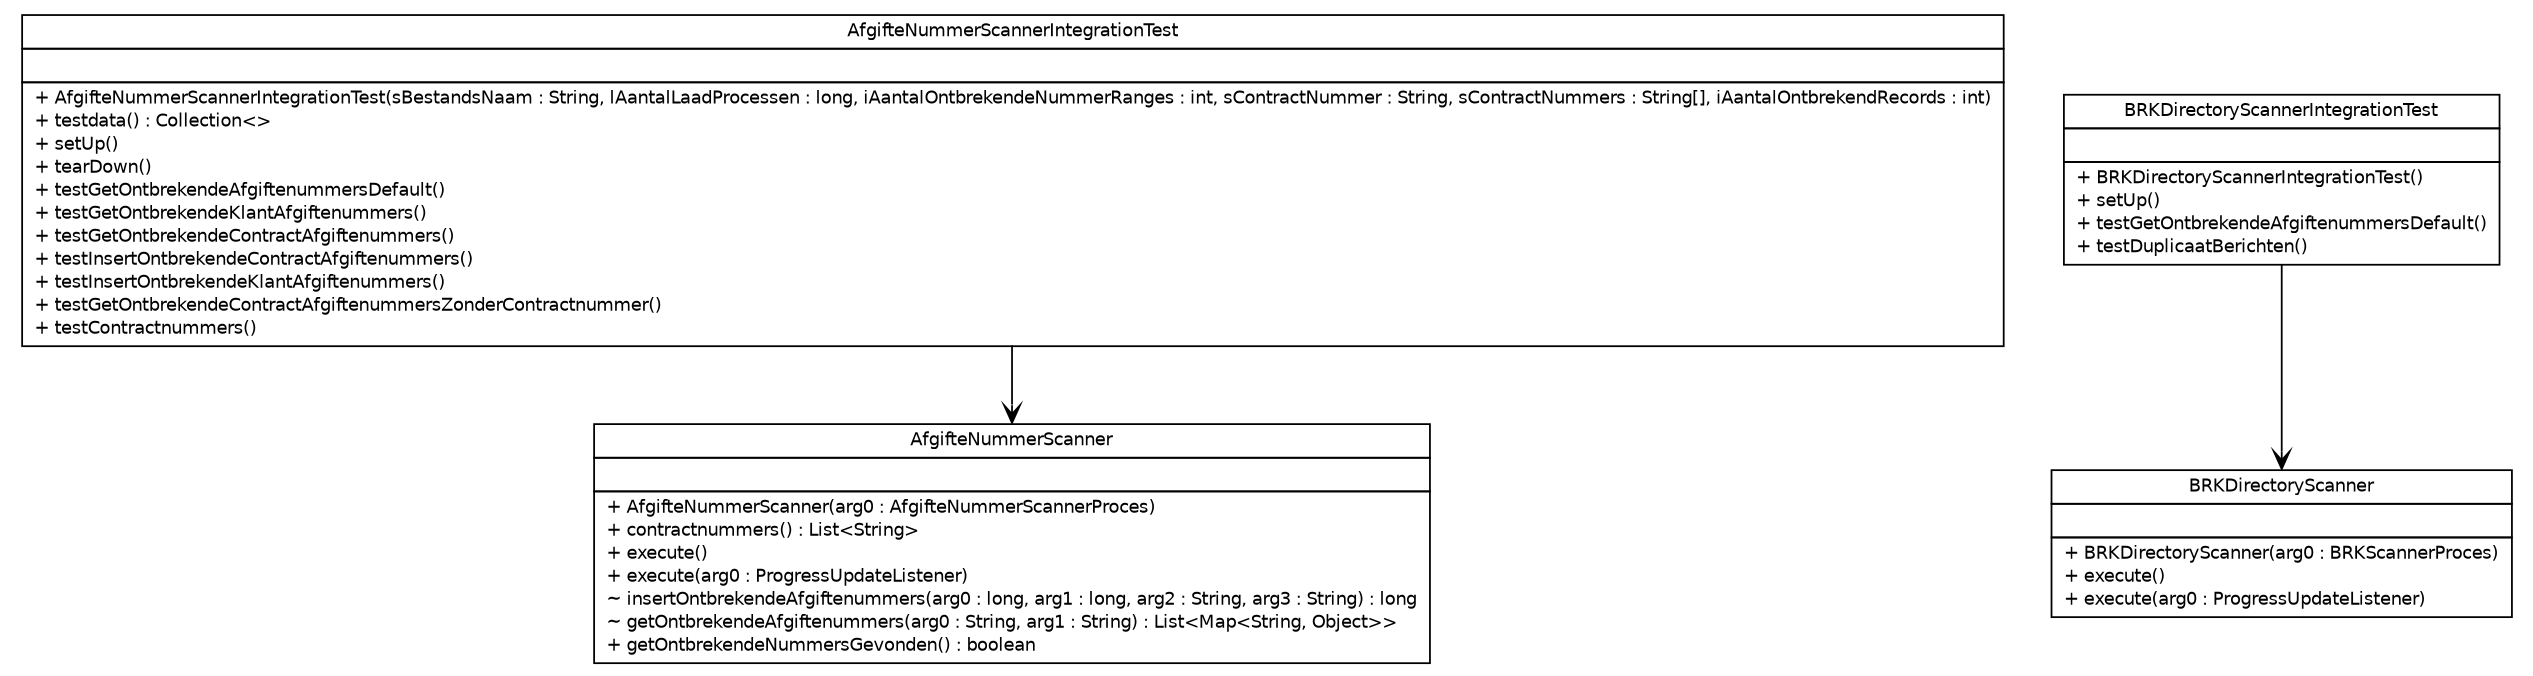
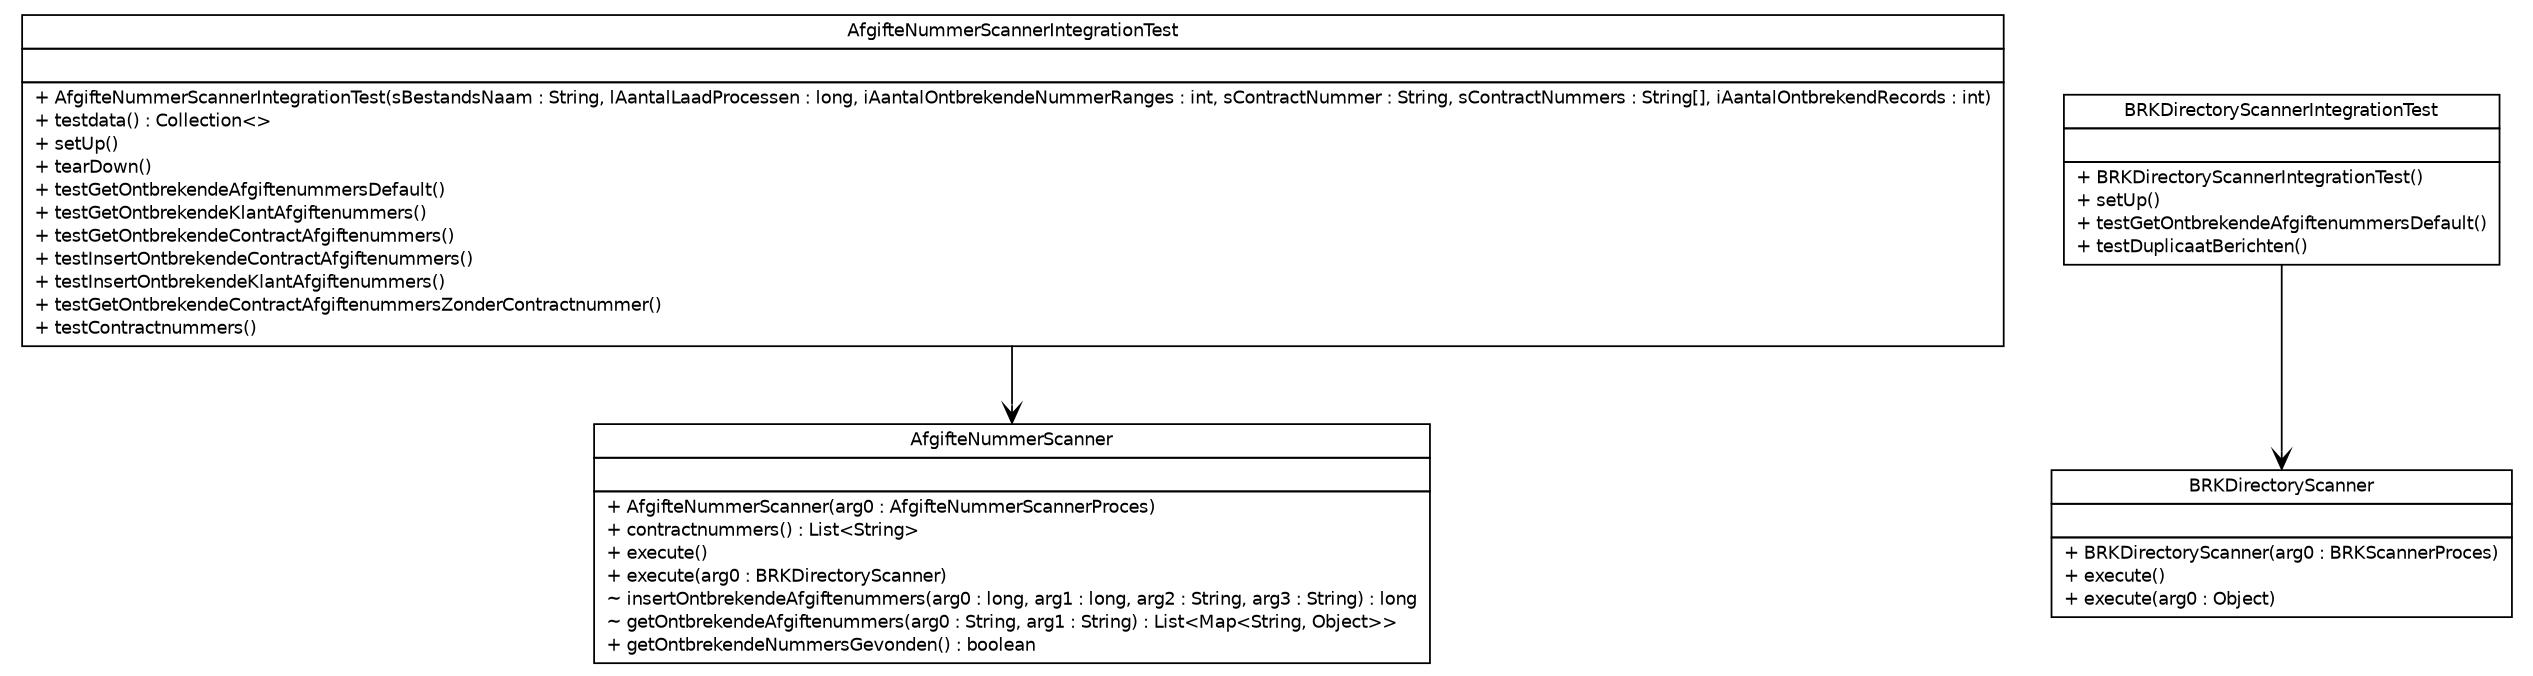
(788, 576) -> (777, 576)
(2245, 599) -> (2170, 599)
